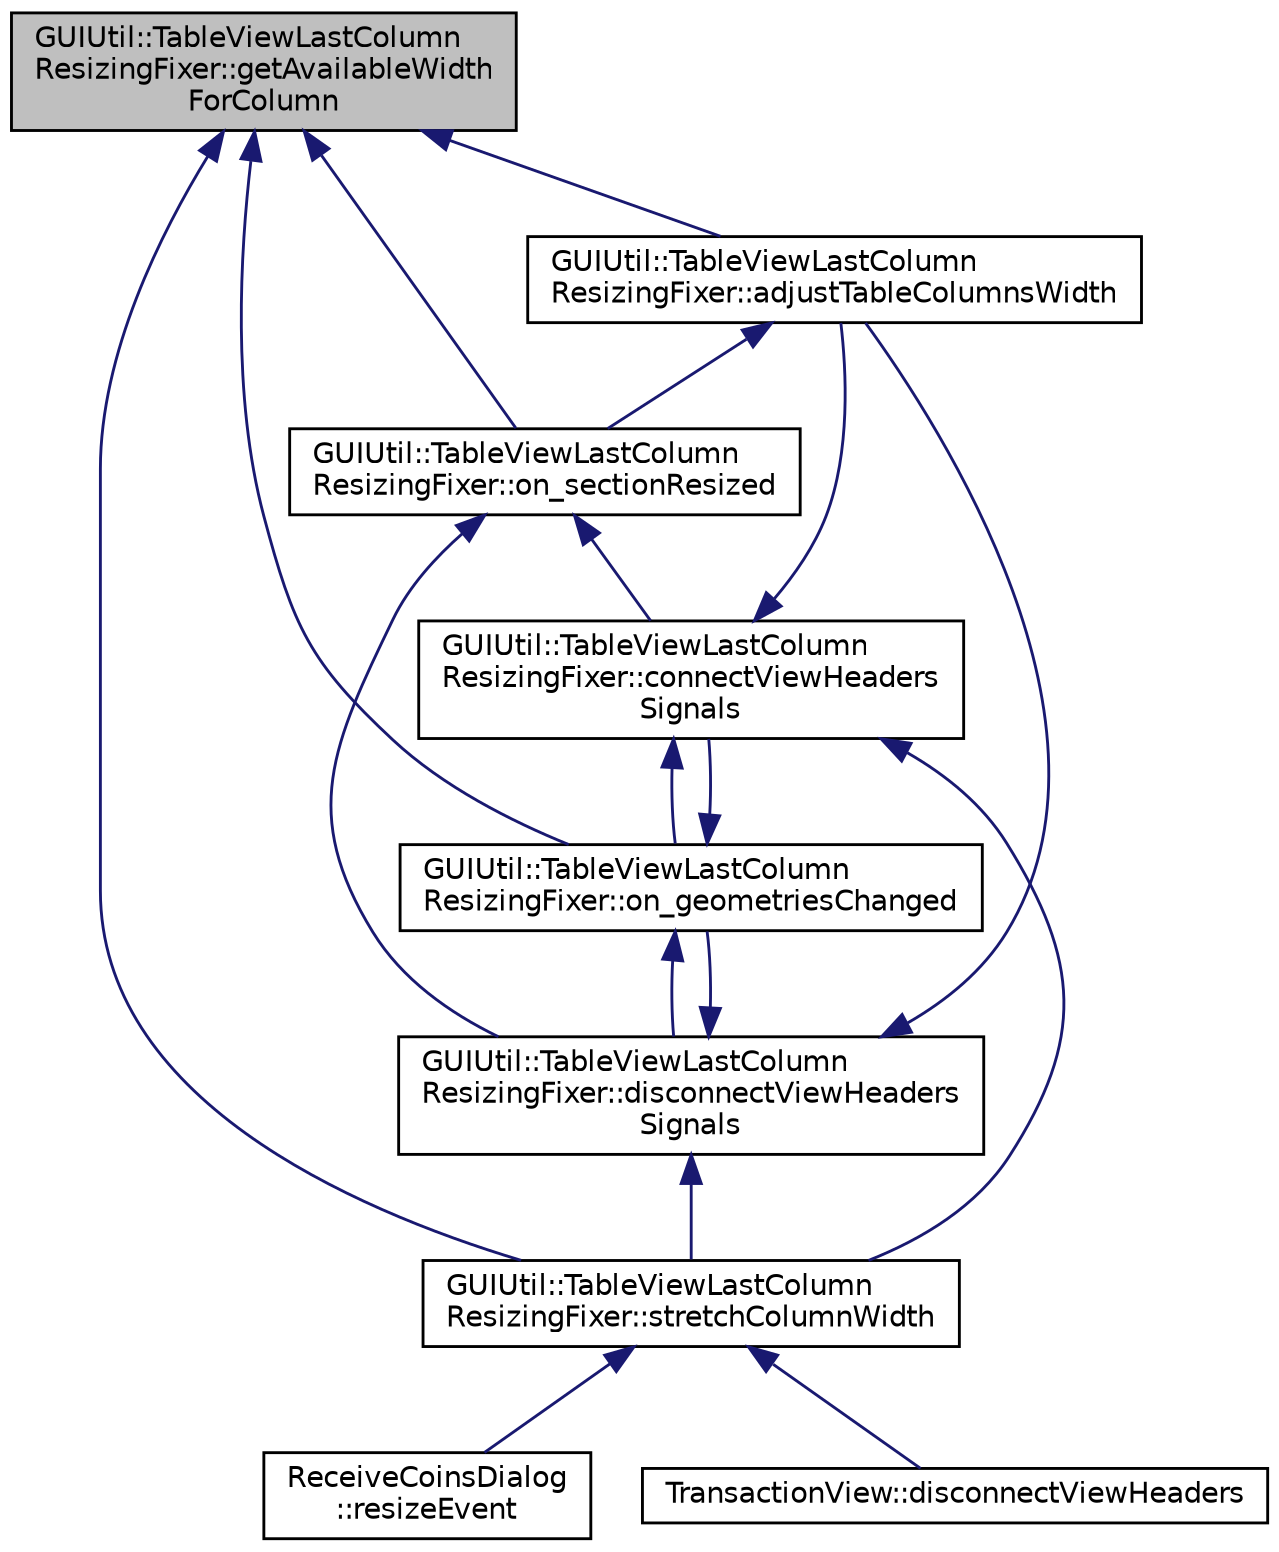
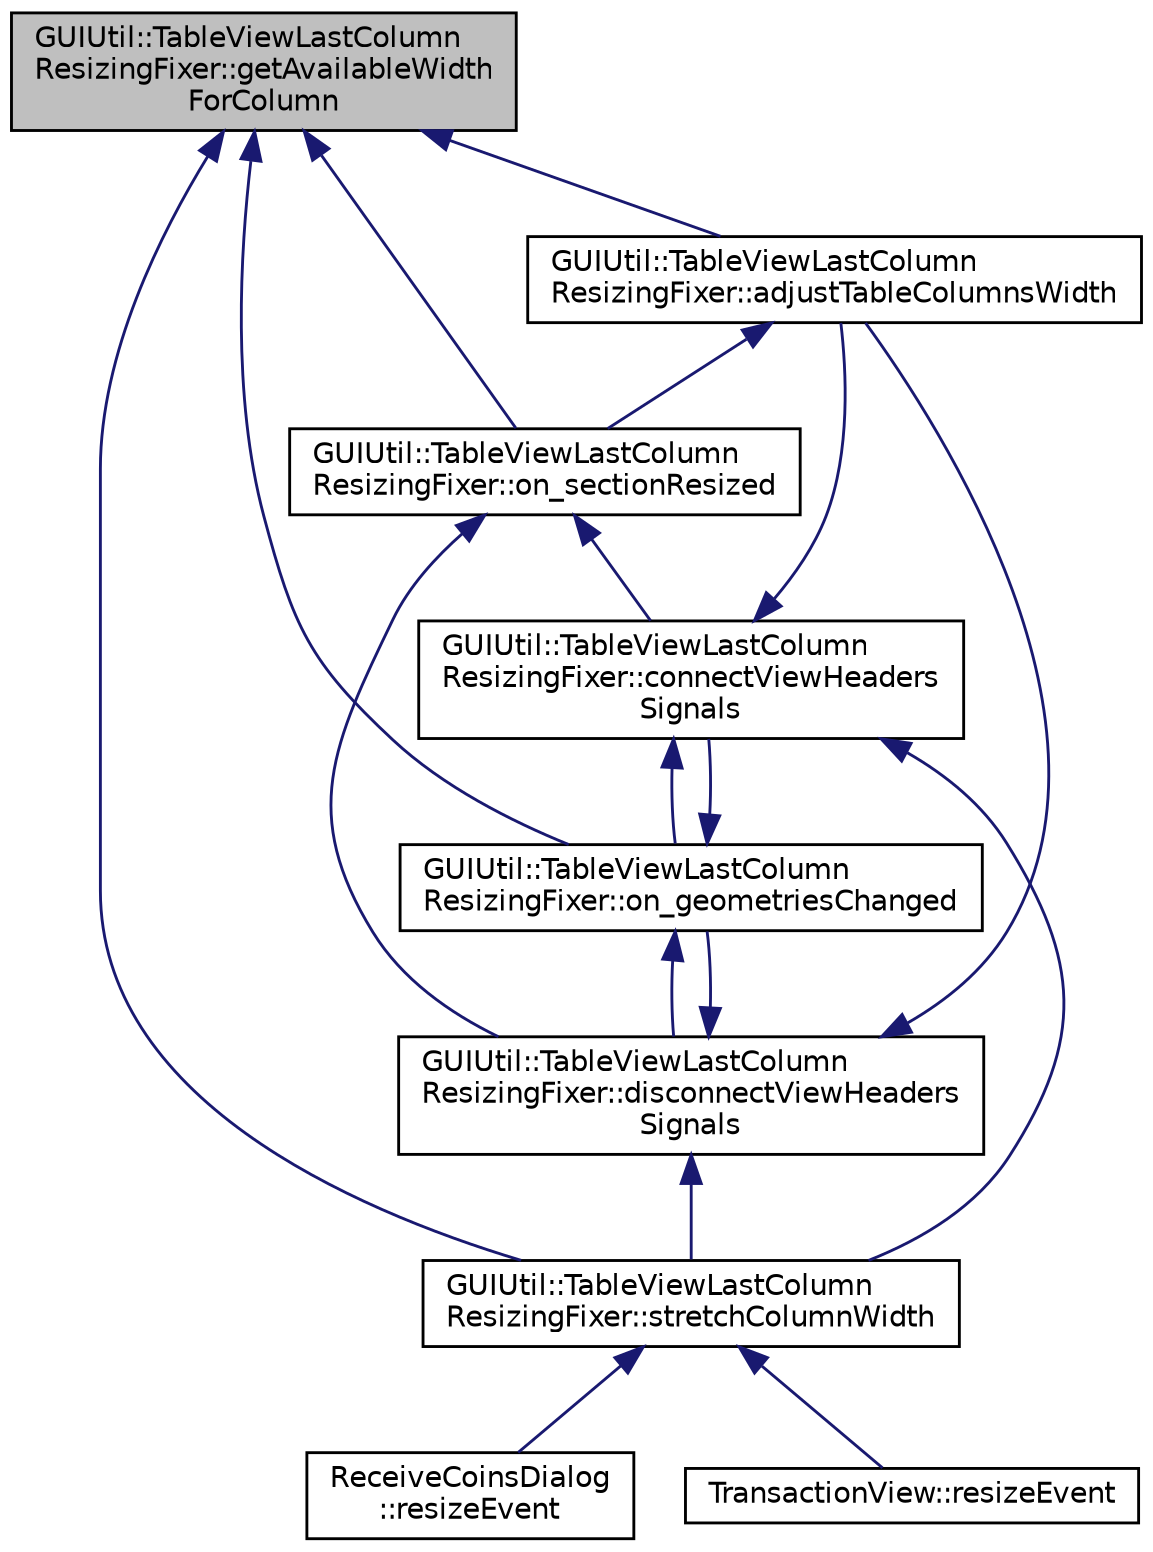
(955, 1496) -> (912, 1496)
